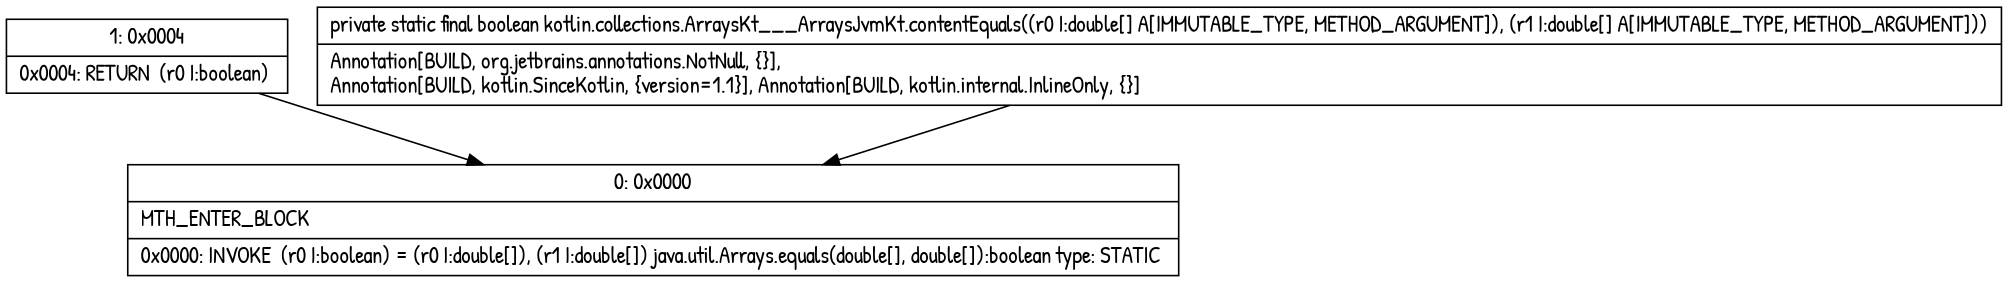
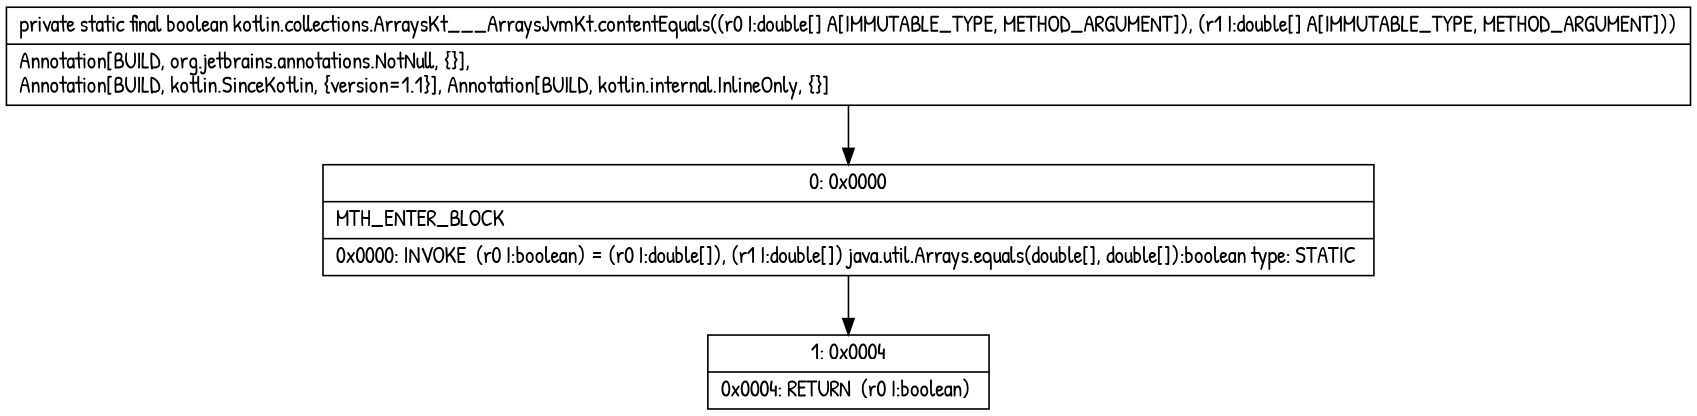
(363, 127) -> (848, 297)
